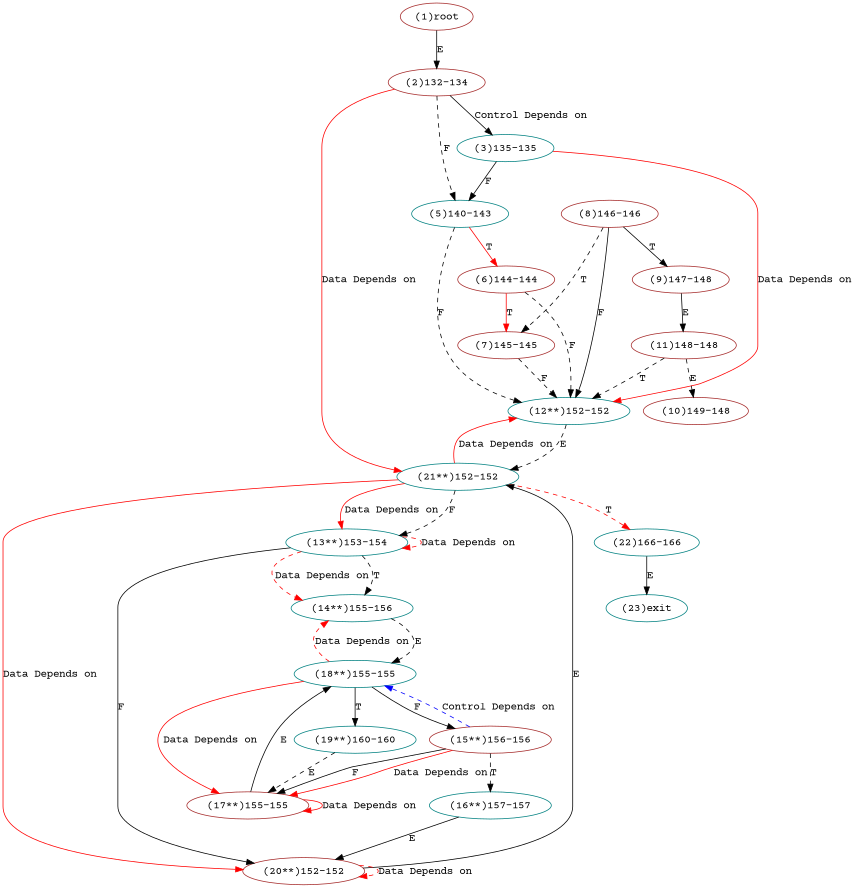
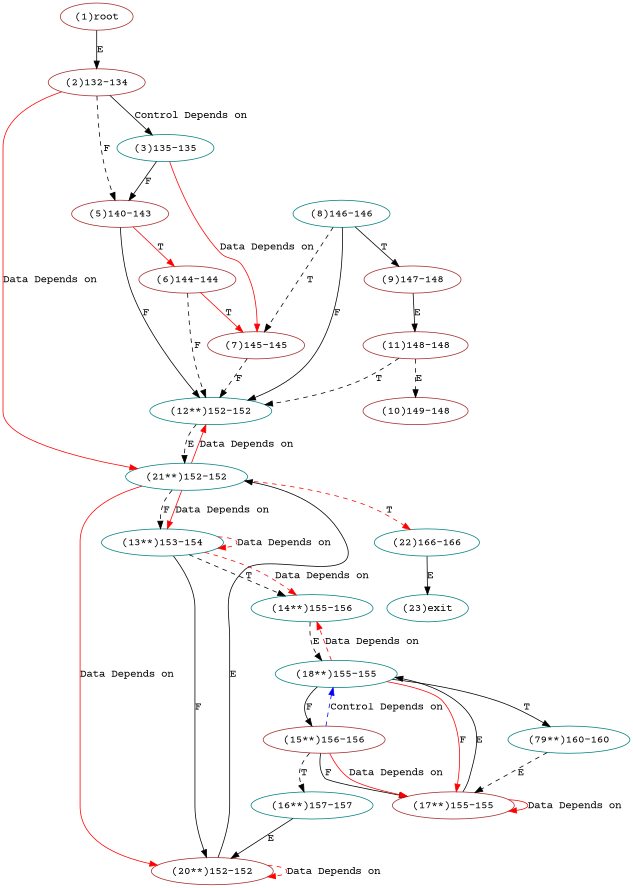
(460, 214) -> (120, 214)
(610, 214) -> (342, 214)
(758, 244) -> (214, 246)
(440, 331) -> (143, 316)
(210, 740) -> (463, 740)
(355, 740) -> (569, 740)
